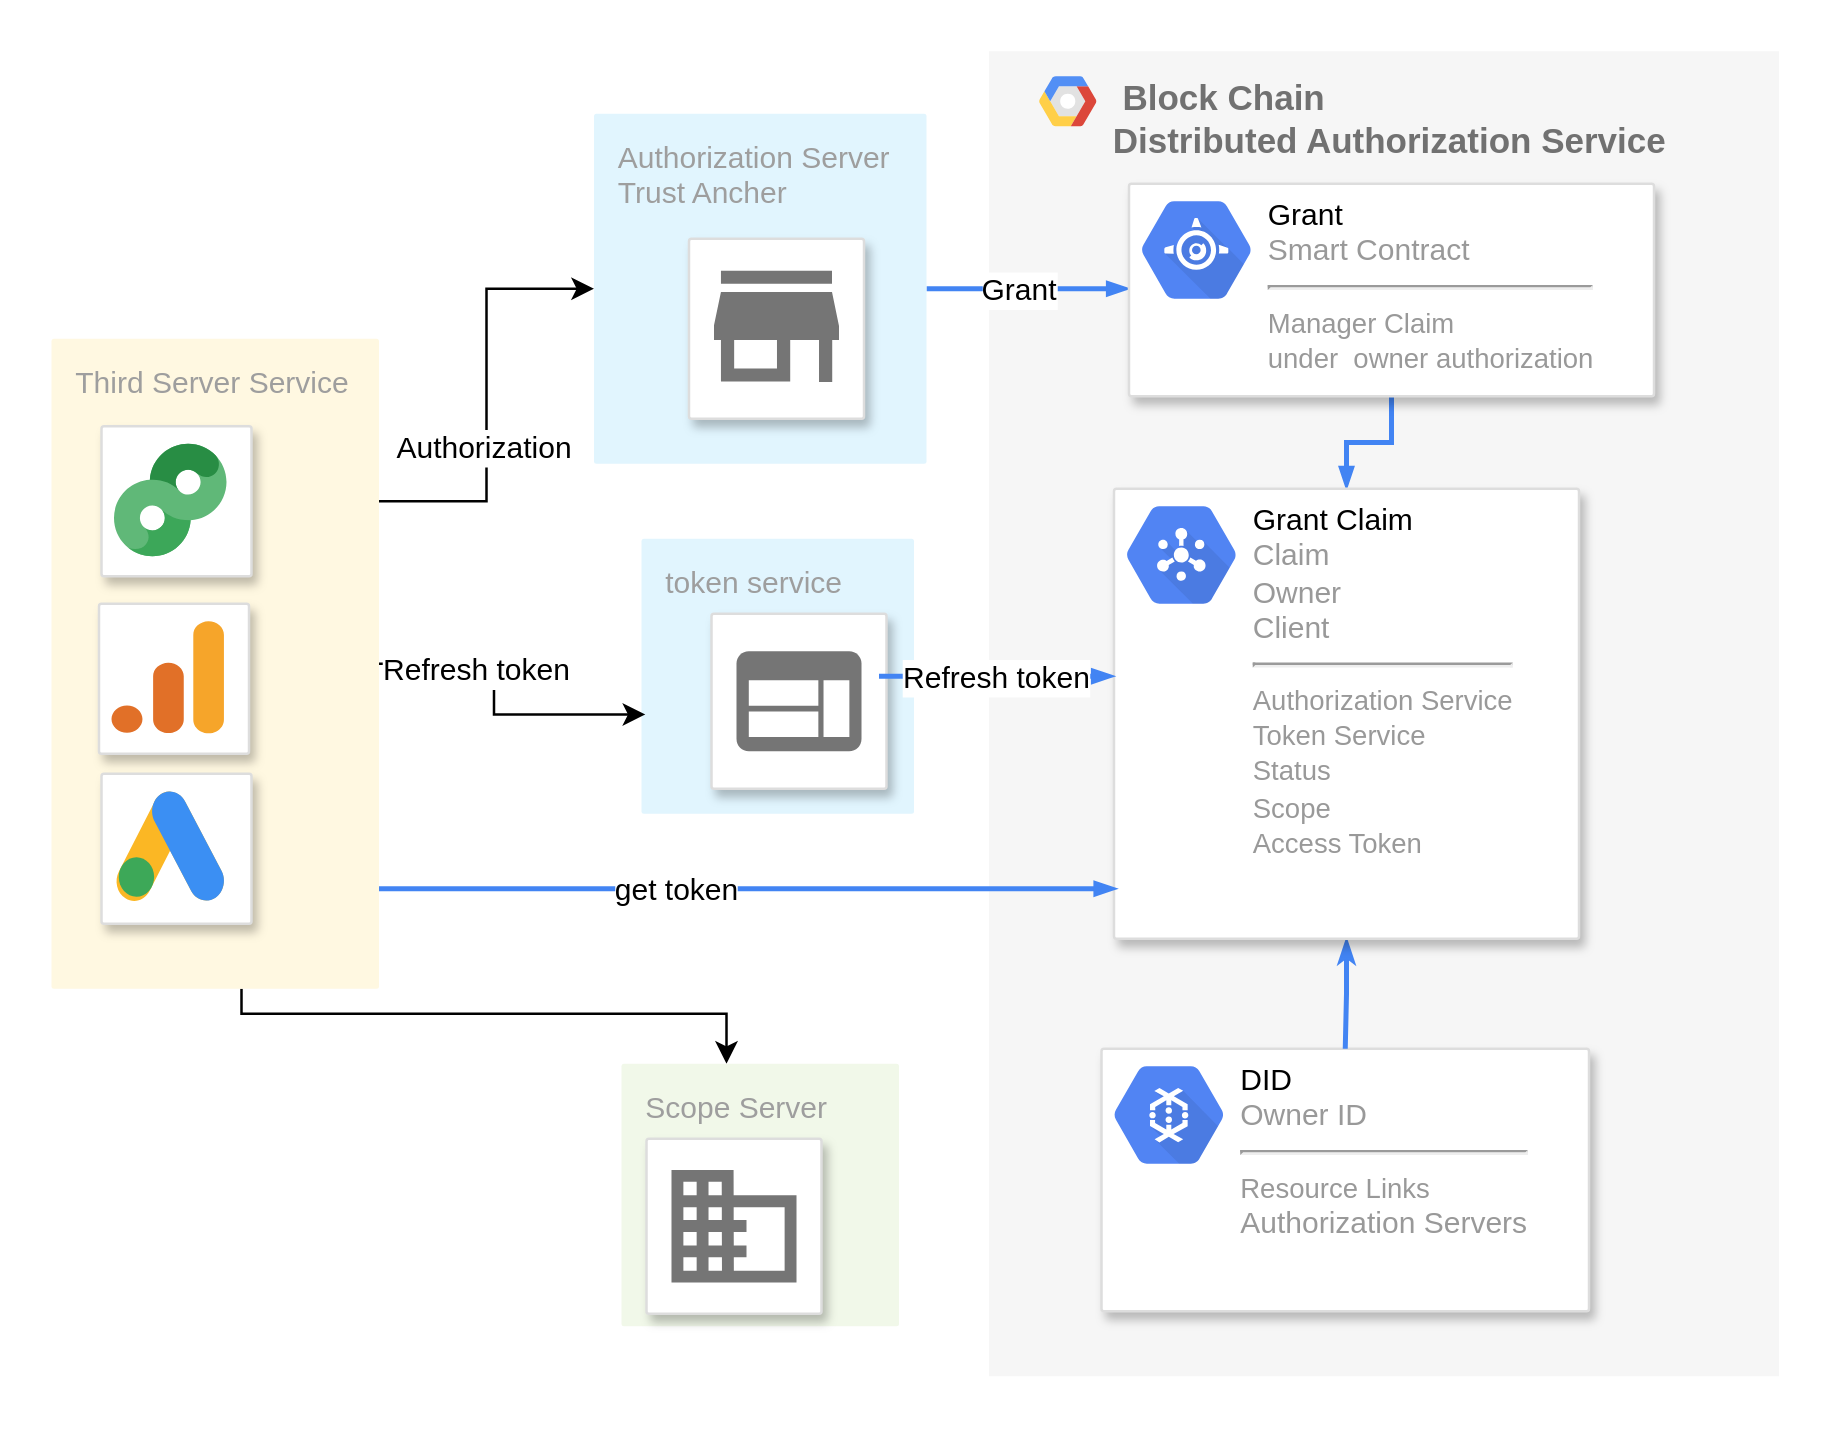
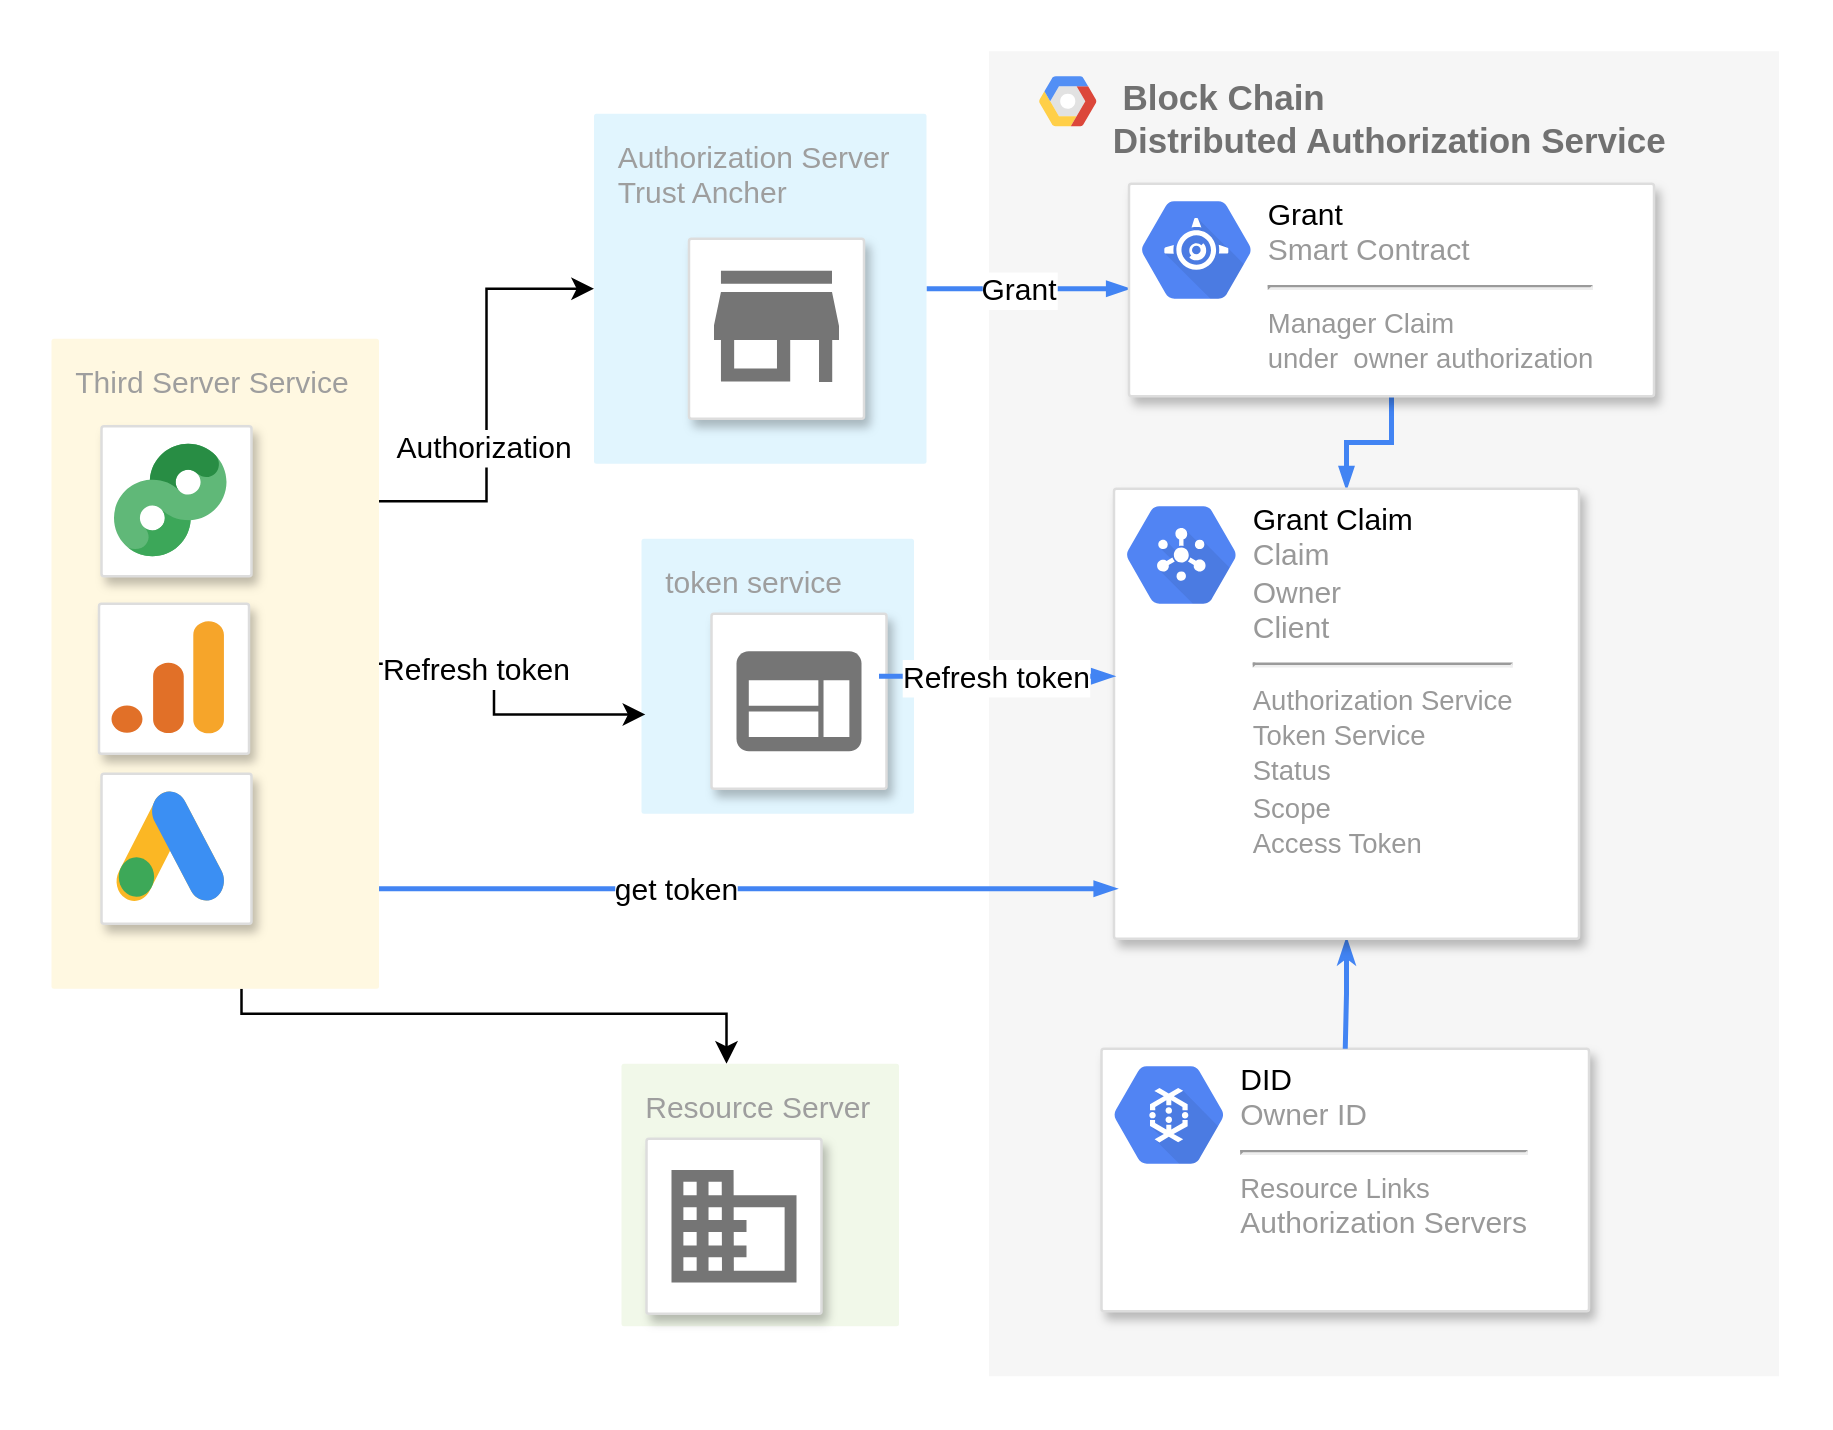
(743, 1109) -> (768, 1109)
